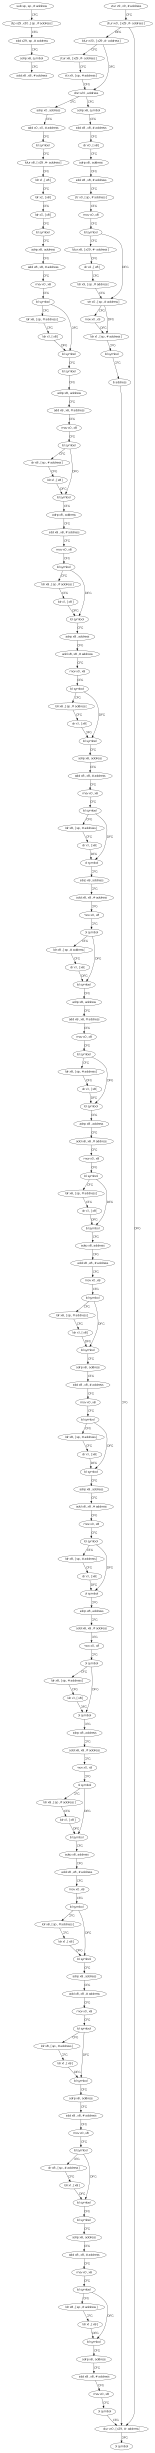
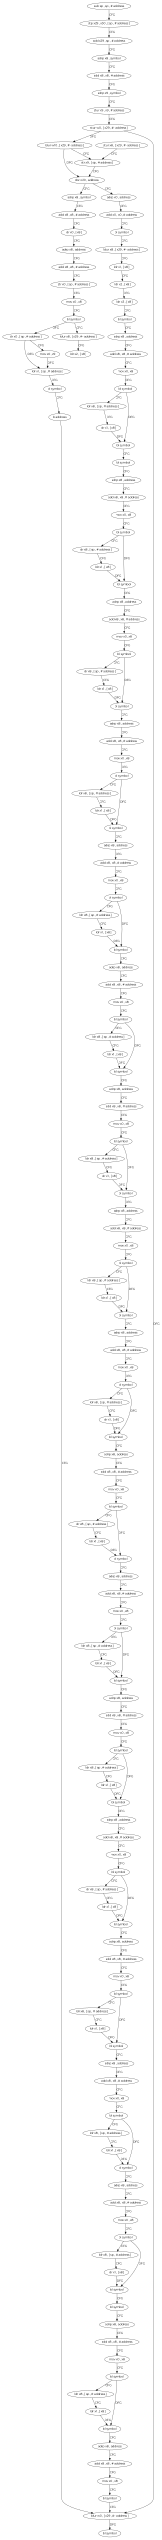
(91, 49) -> (80, 154)
none -> (109, 93)
(93, 285) -> none
